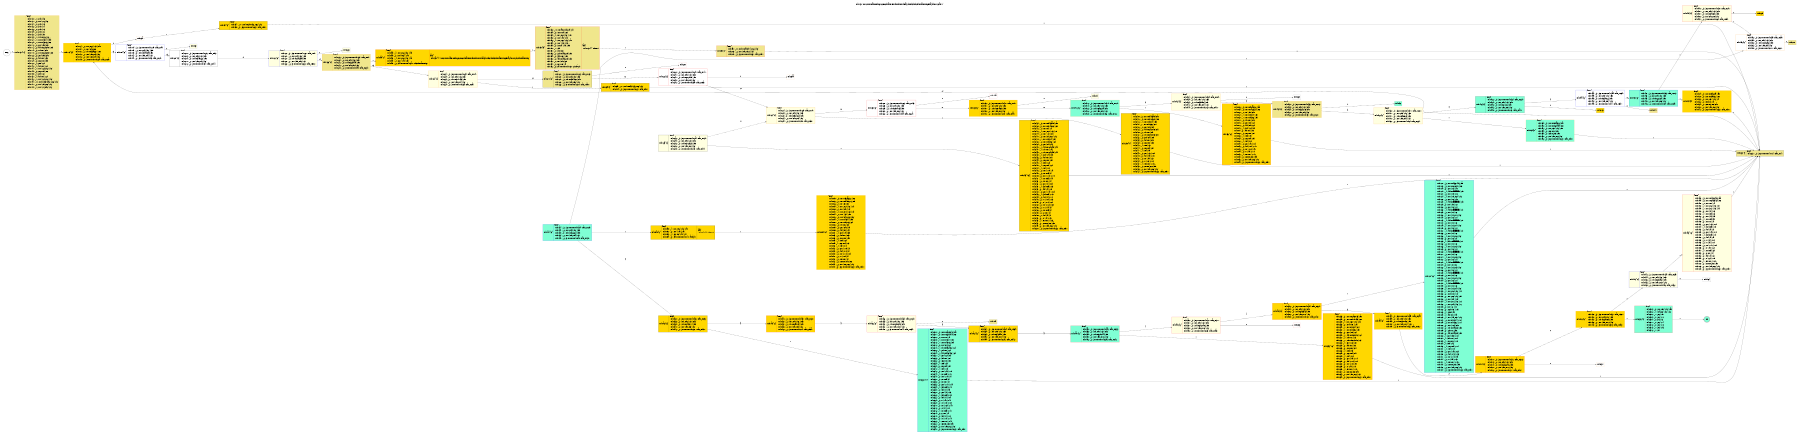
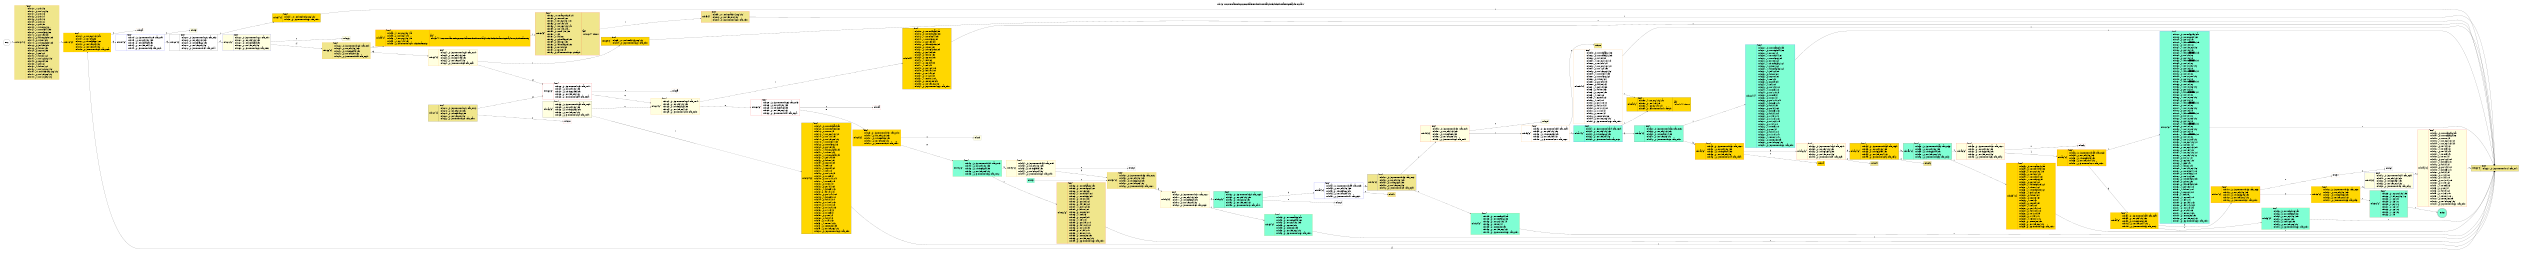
(1760, 14) -> (1545, 122)
(181, 33) -> (245, 28)
(1090, 60) -> (1571, 134)
(510, 79) -> (510, 74)
(1653, 98) -> (1392, 182)
(1707, 101) -> (1495, 224)
(1358, 106) -> (1070, 181)
(1600, 110) -> (1339, 203)
(1246, 134) -> (1081, 213)
none -> (1821, 164)
none -> (1928, 164)
none -> (2286, 219)
(765, 233) -> (1628, 96)
(841, 233) -> (1598, 87)
(1690, 280) -> (2362, 172)
(1707, 319) -> (2442, 213)
(683, 324) -> (1659, 134)
